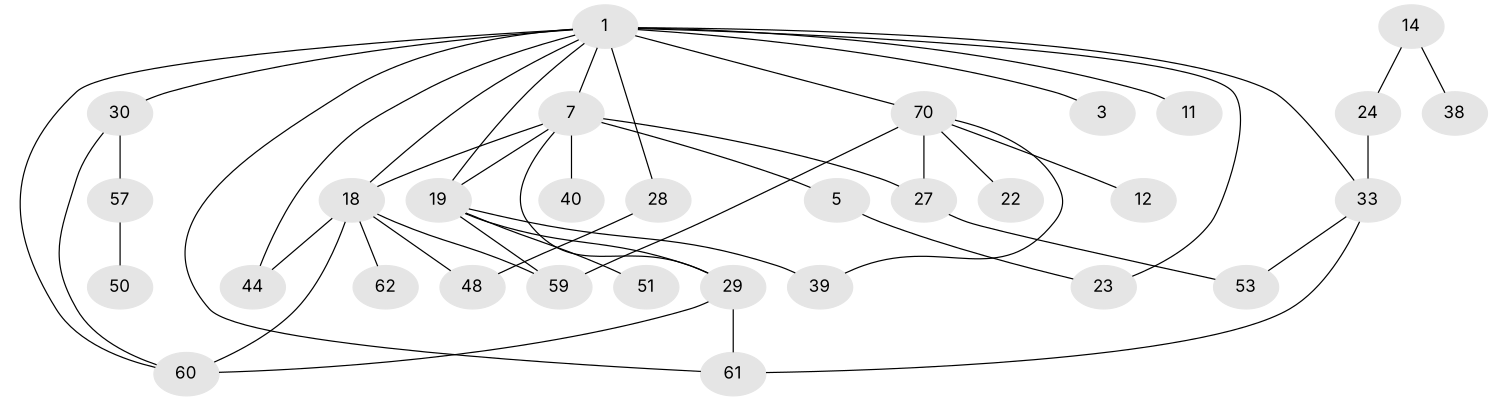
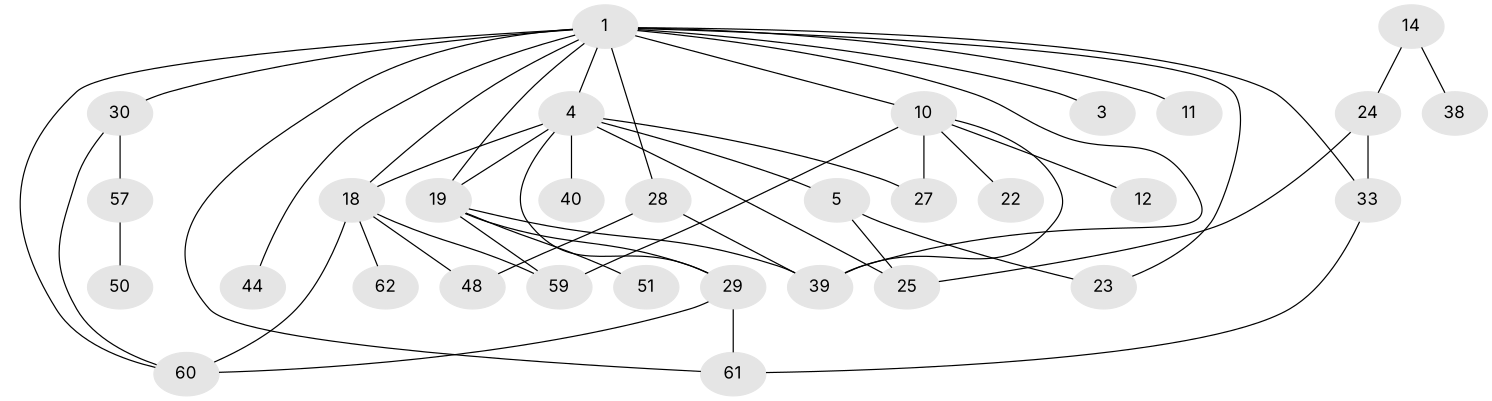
(571, 113) -> (571, 113)
(924, 113) -> (924, 113)
none -> (1110, 146)
(302, 244) -> none
none -> (739, 244)
none -> (907, 287)
(1246, 287) -> none
